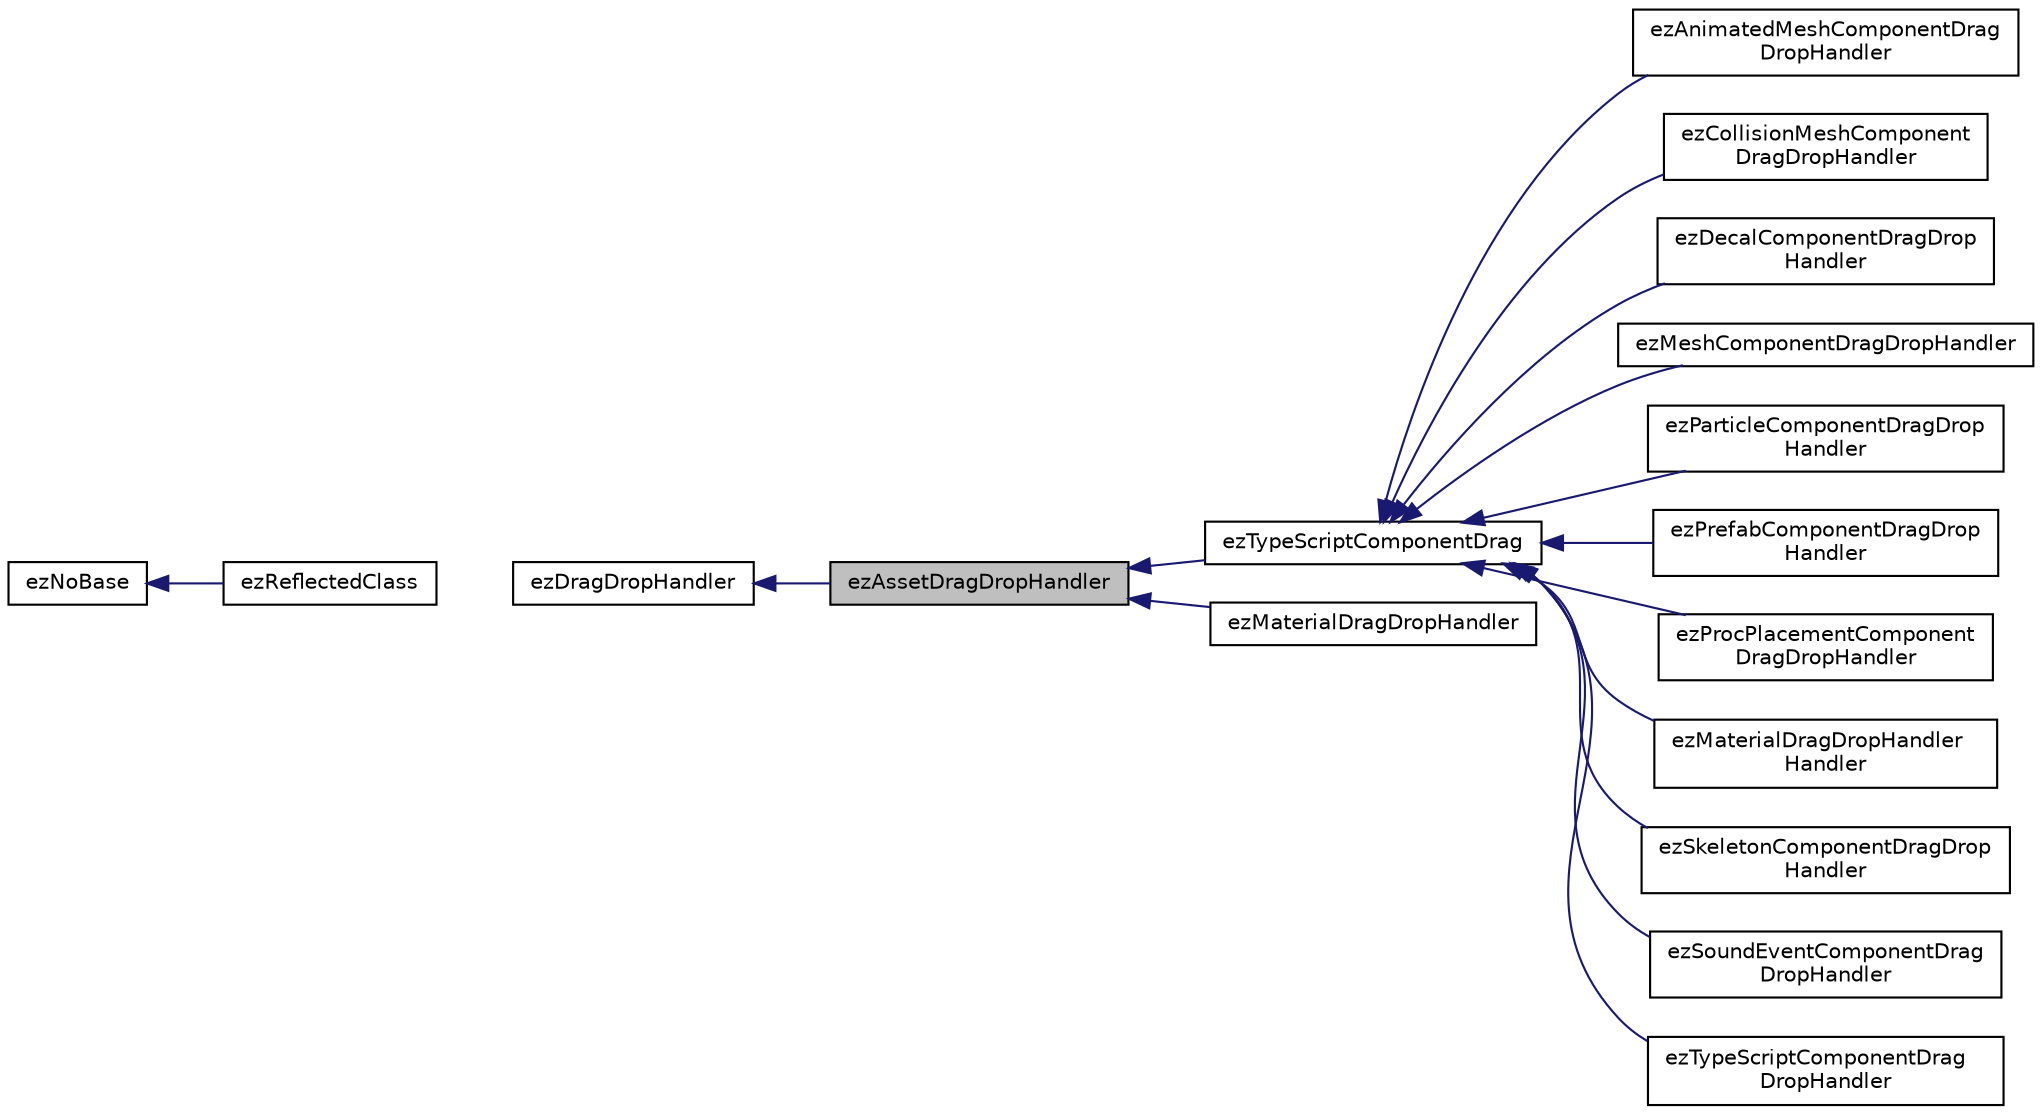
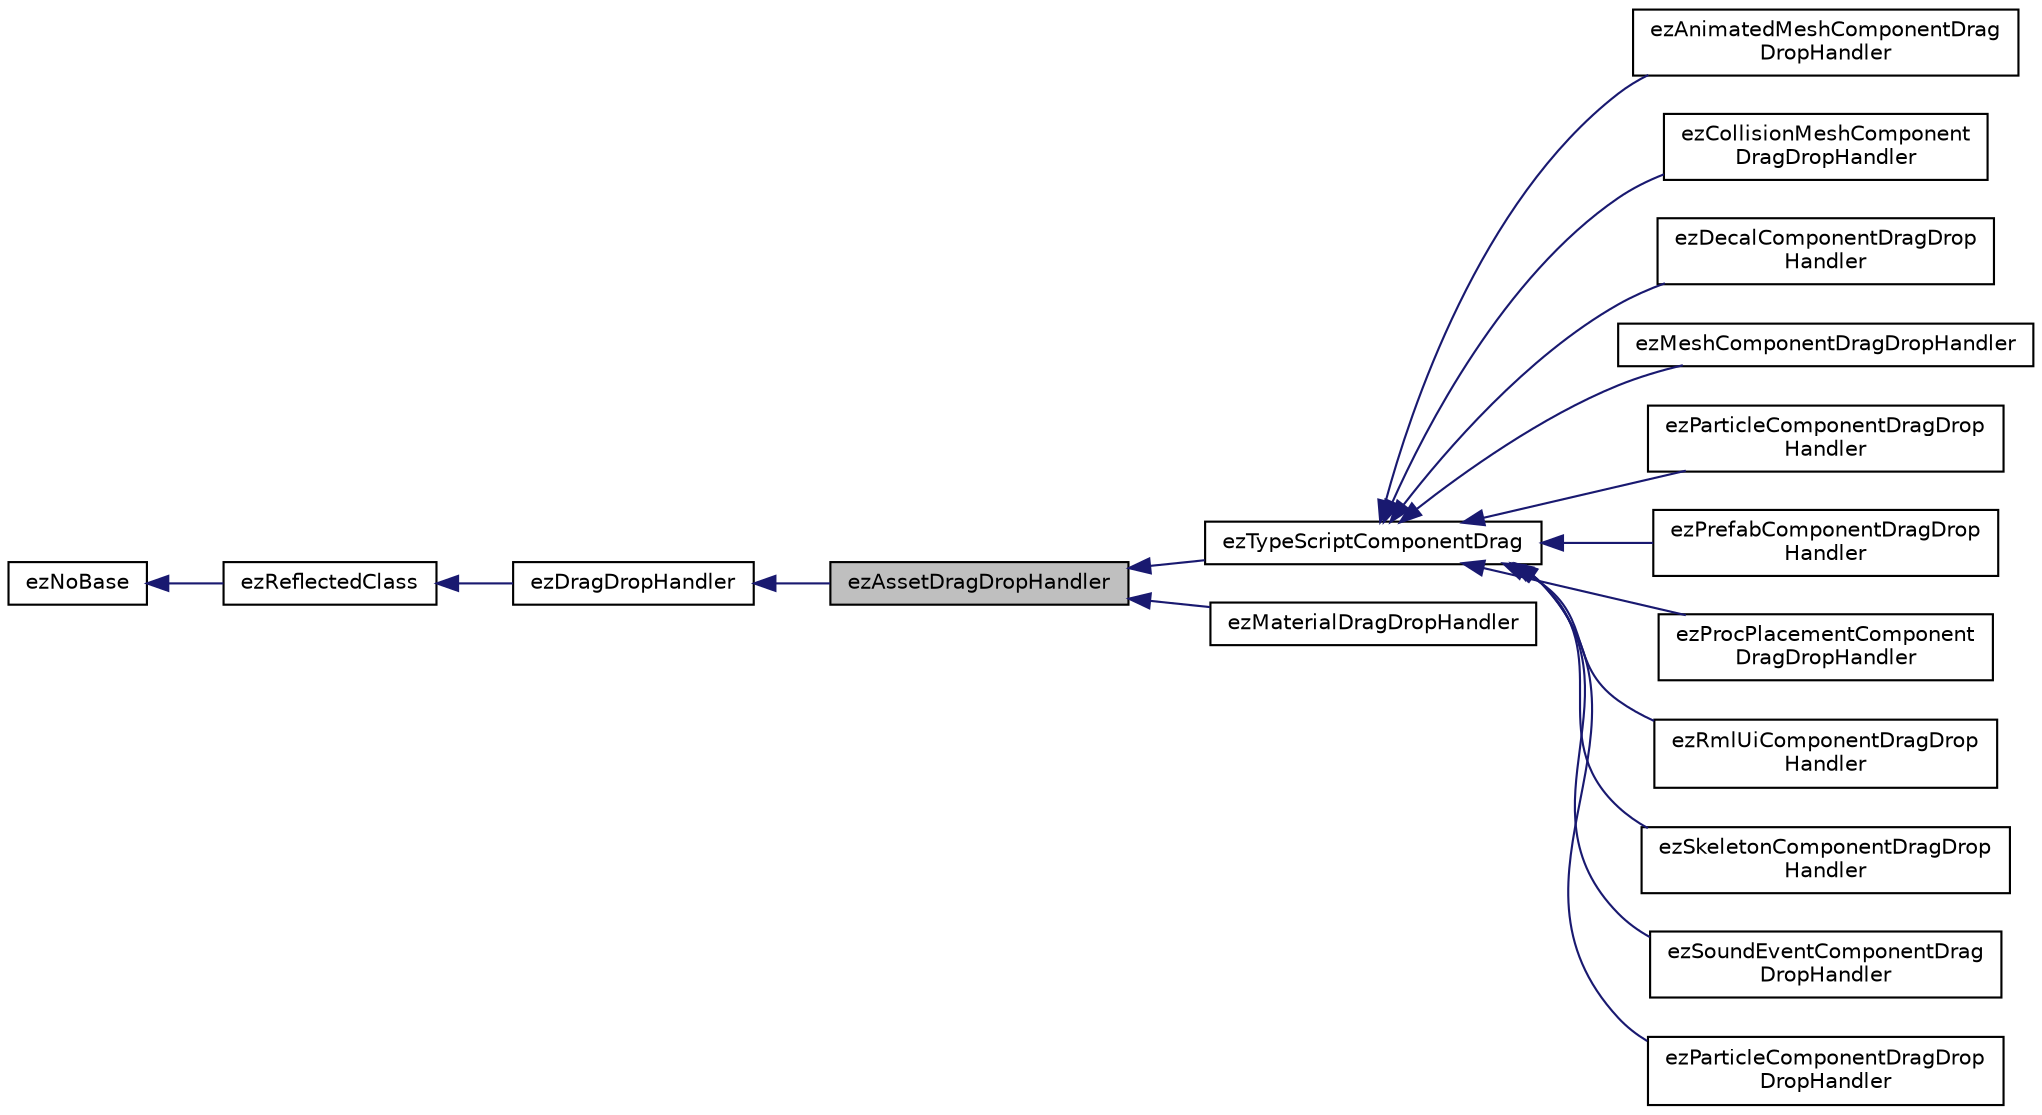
none -> (486, 583)
(1826, 754) -> (1826, 754)
(1826, 1071) -> (1826, 1071)
